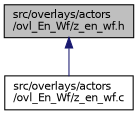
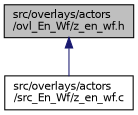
(69, 93) -> (69, 93)
